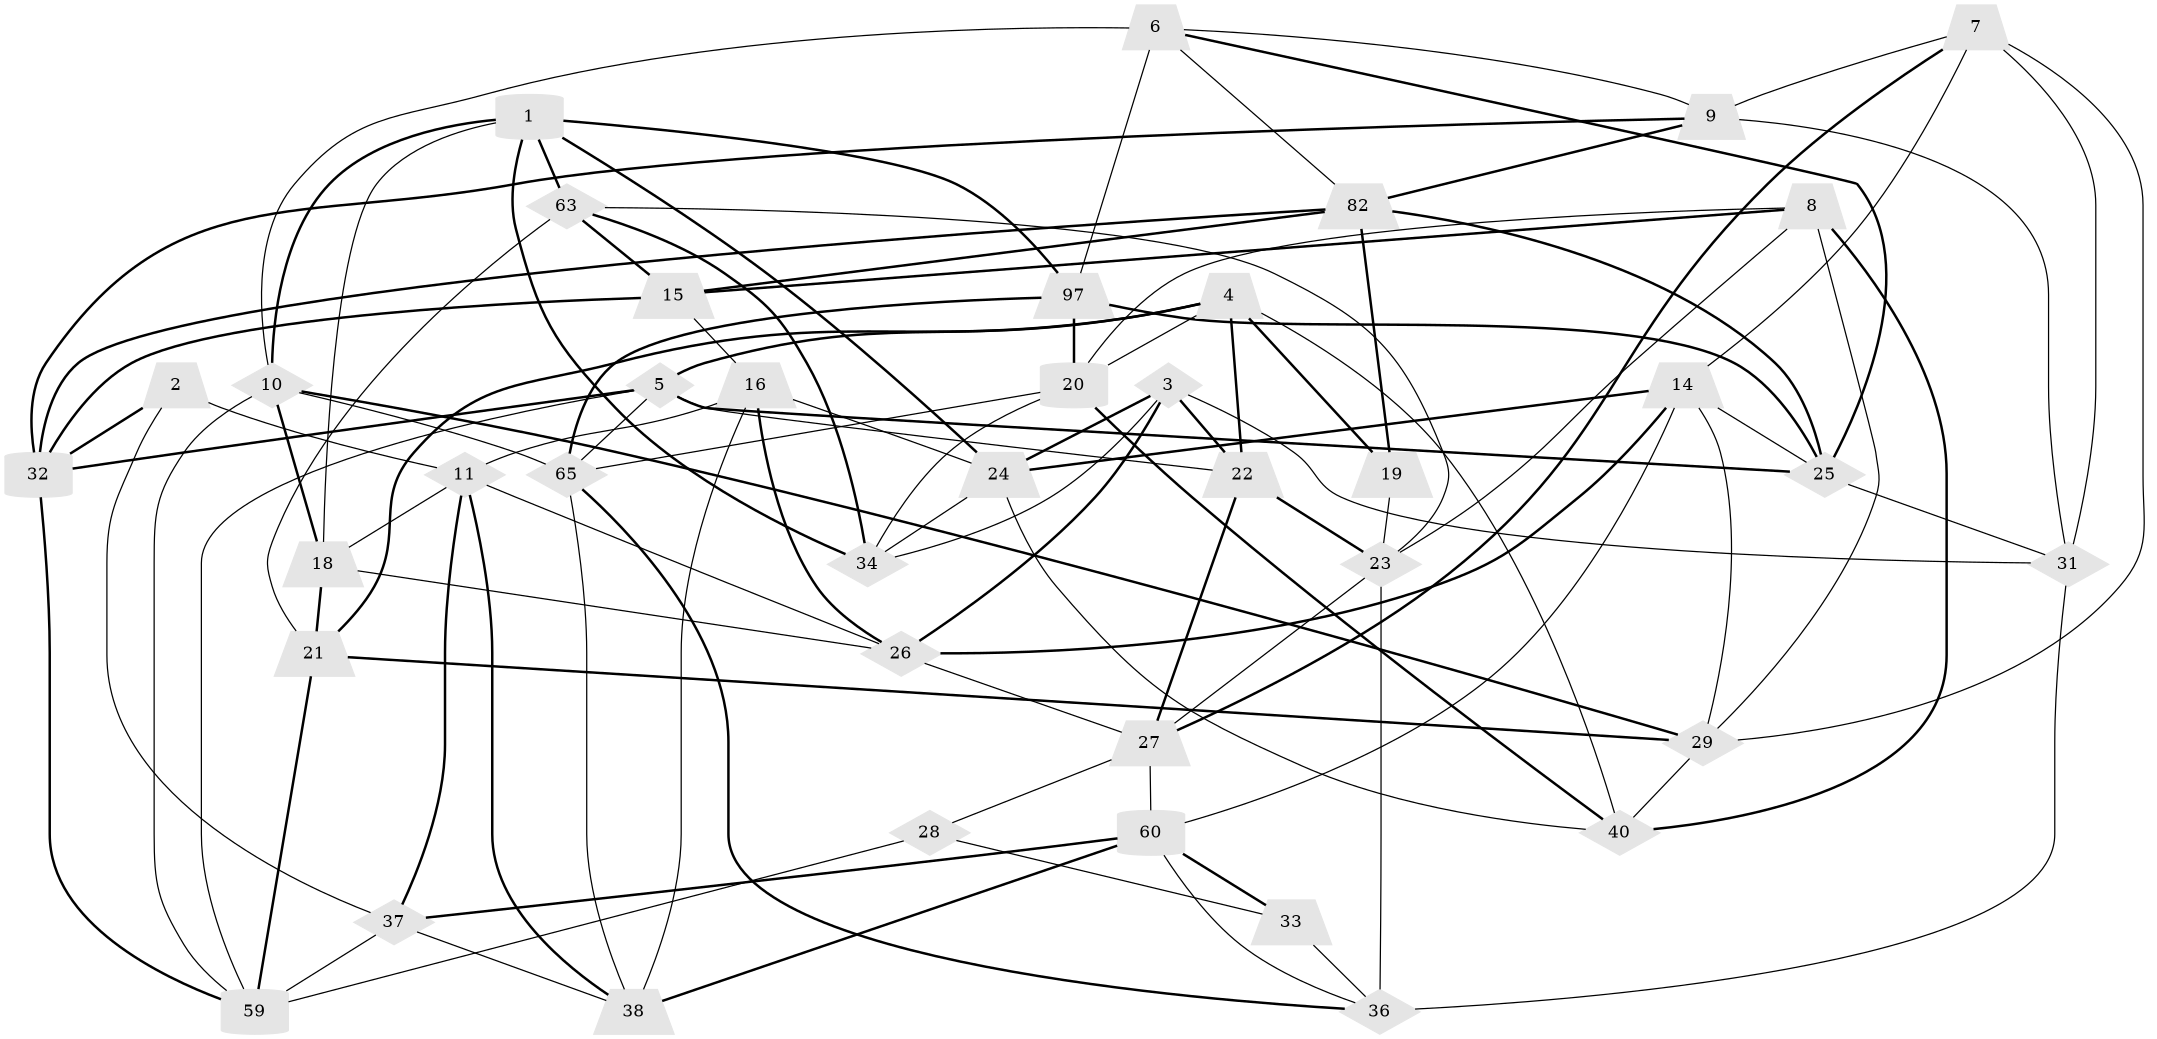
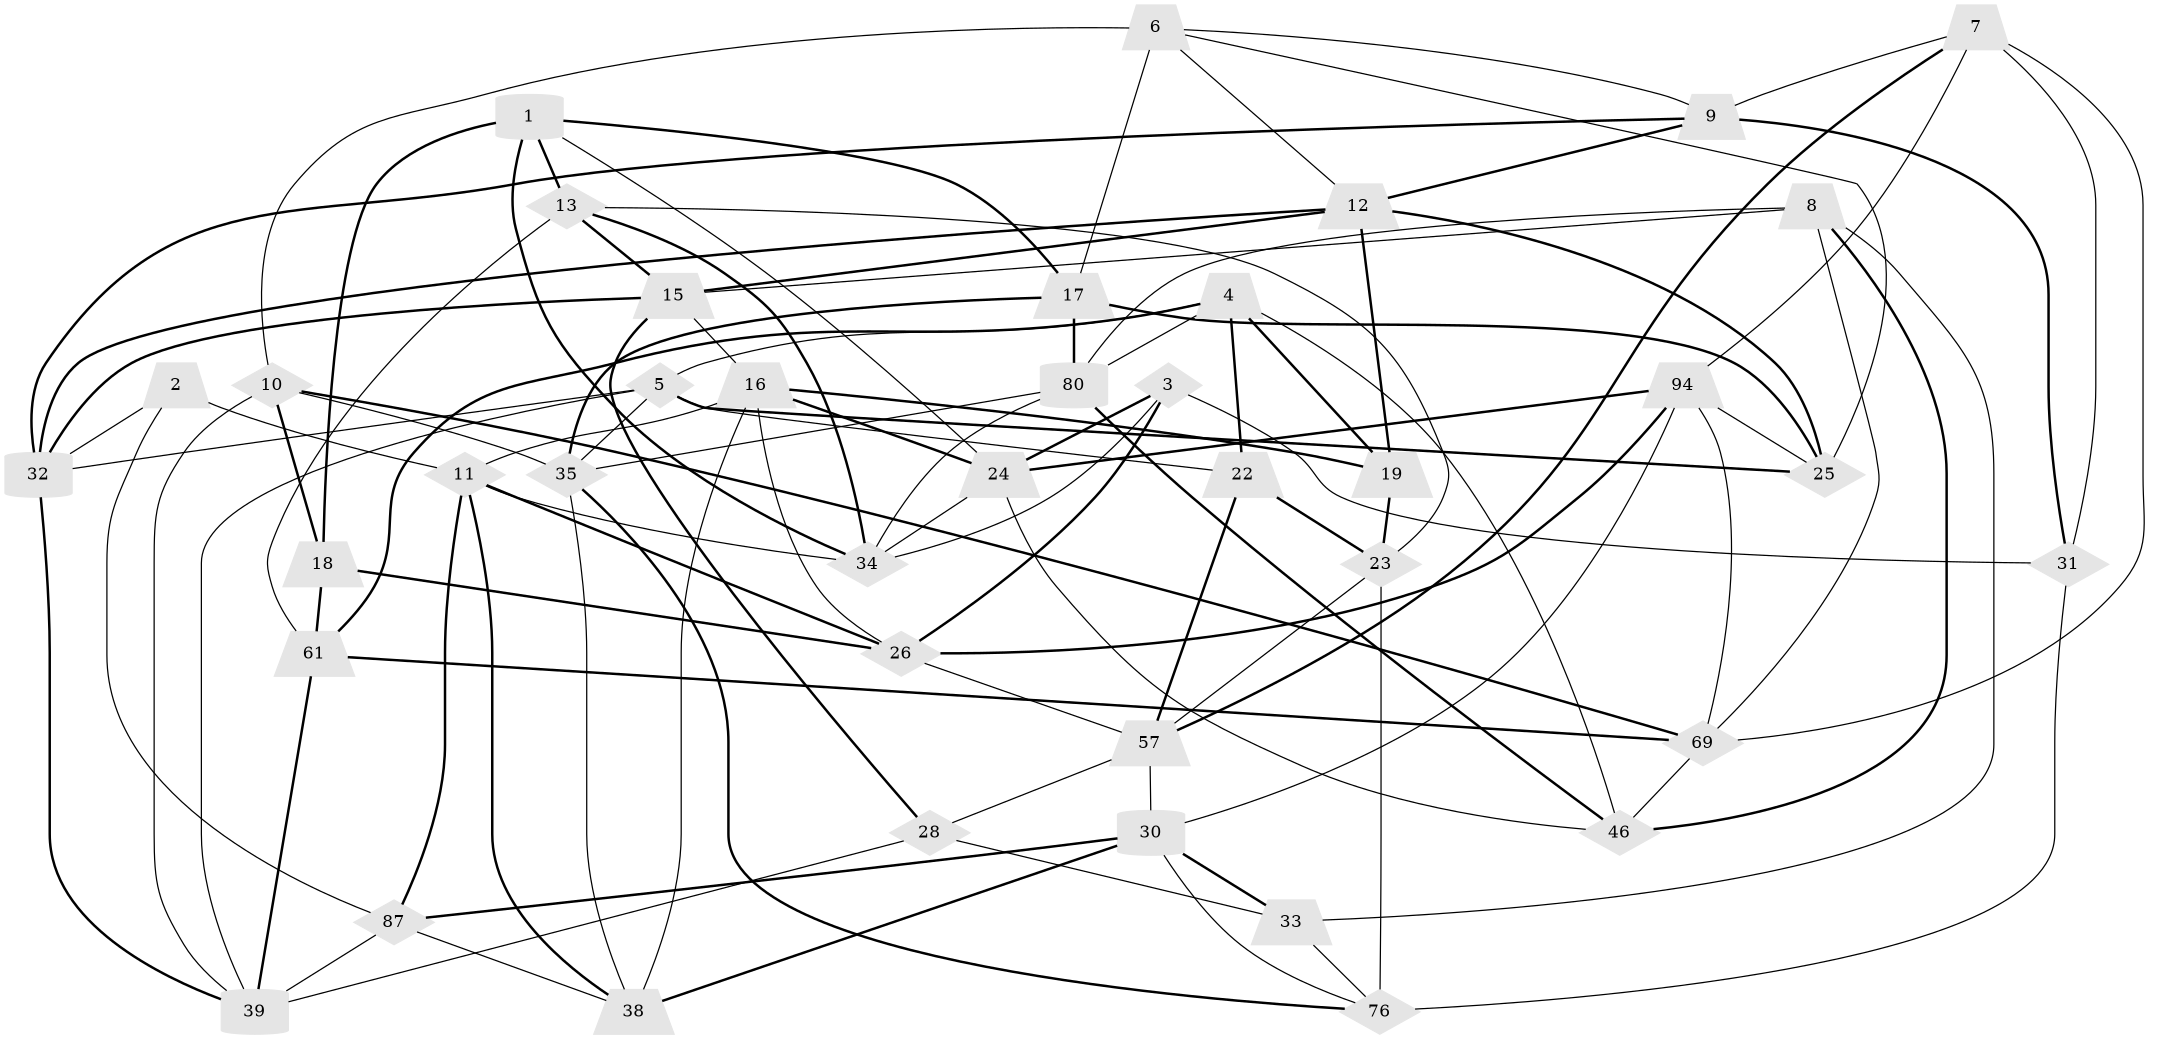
(1662, 139) -> (1662, 139)
(326, 188) -> none
(567, 206) -> (567, 206)
(1359, 206) -> (1359, 206)
(2027, 231) -> (2027, 231)
(1163, 257) -> (1163, 257)
(769, 275) -> (769, 275)
(345, 280) -> (345, 280)
(1074, 296) -> (1074, 296)
(805, 341) -> (805, 341)
(1074, 385) -> (1074, 385)
(1683, 385) -> (1683, 385)
(1579, 413) -> (1951, 804)
none -> (1077, 421)
(1202, 426) -> none
(353, 429) -> (353, 429)
(106, 431) -> (106, 431)
(918, 444) -> (918, 444)
(567, 475) -> (567, 475)
(1937, 516) -> none
(398, 517) -> (659, 531)
(1387, 520) -> (1387, 520)
(792, 541) -> (792, 541)
(683, 565) -> (683, 565)
none -> (714, 568)
(614, 609) -> (614, 609)
(314, 654) -> (314, 654)
(1150, 743) -> (1150, 743)
(1703, 743) -> (1703, 743)
(1151, 833) -> (1151, 833)
(1620, 833) -> (1620, 833)
(394, 922) -> (394, 922)
(255, 1012) -> (255, 1012)
(1380, 1012) -> (1380, 1012)
